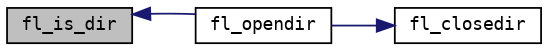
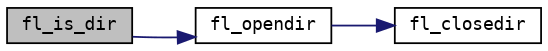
(173, 14) -> (155, 37)
